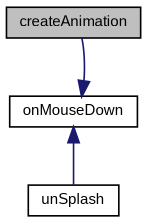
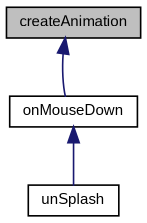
(84, 59) -> (63, 75)
